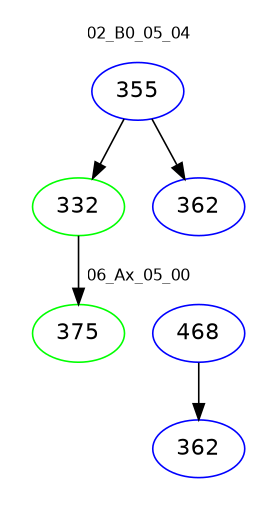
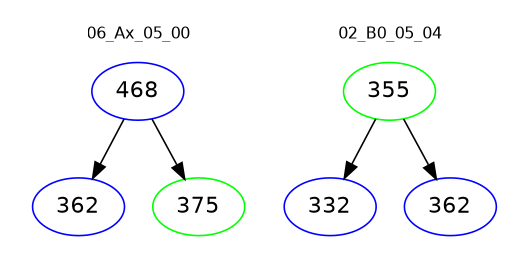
(138, 91) -> (389, 91)
(79, 207) -> (330, 207)
(79, 271) -> (164, 142)
